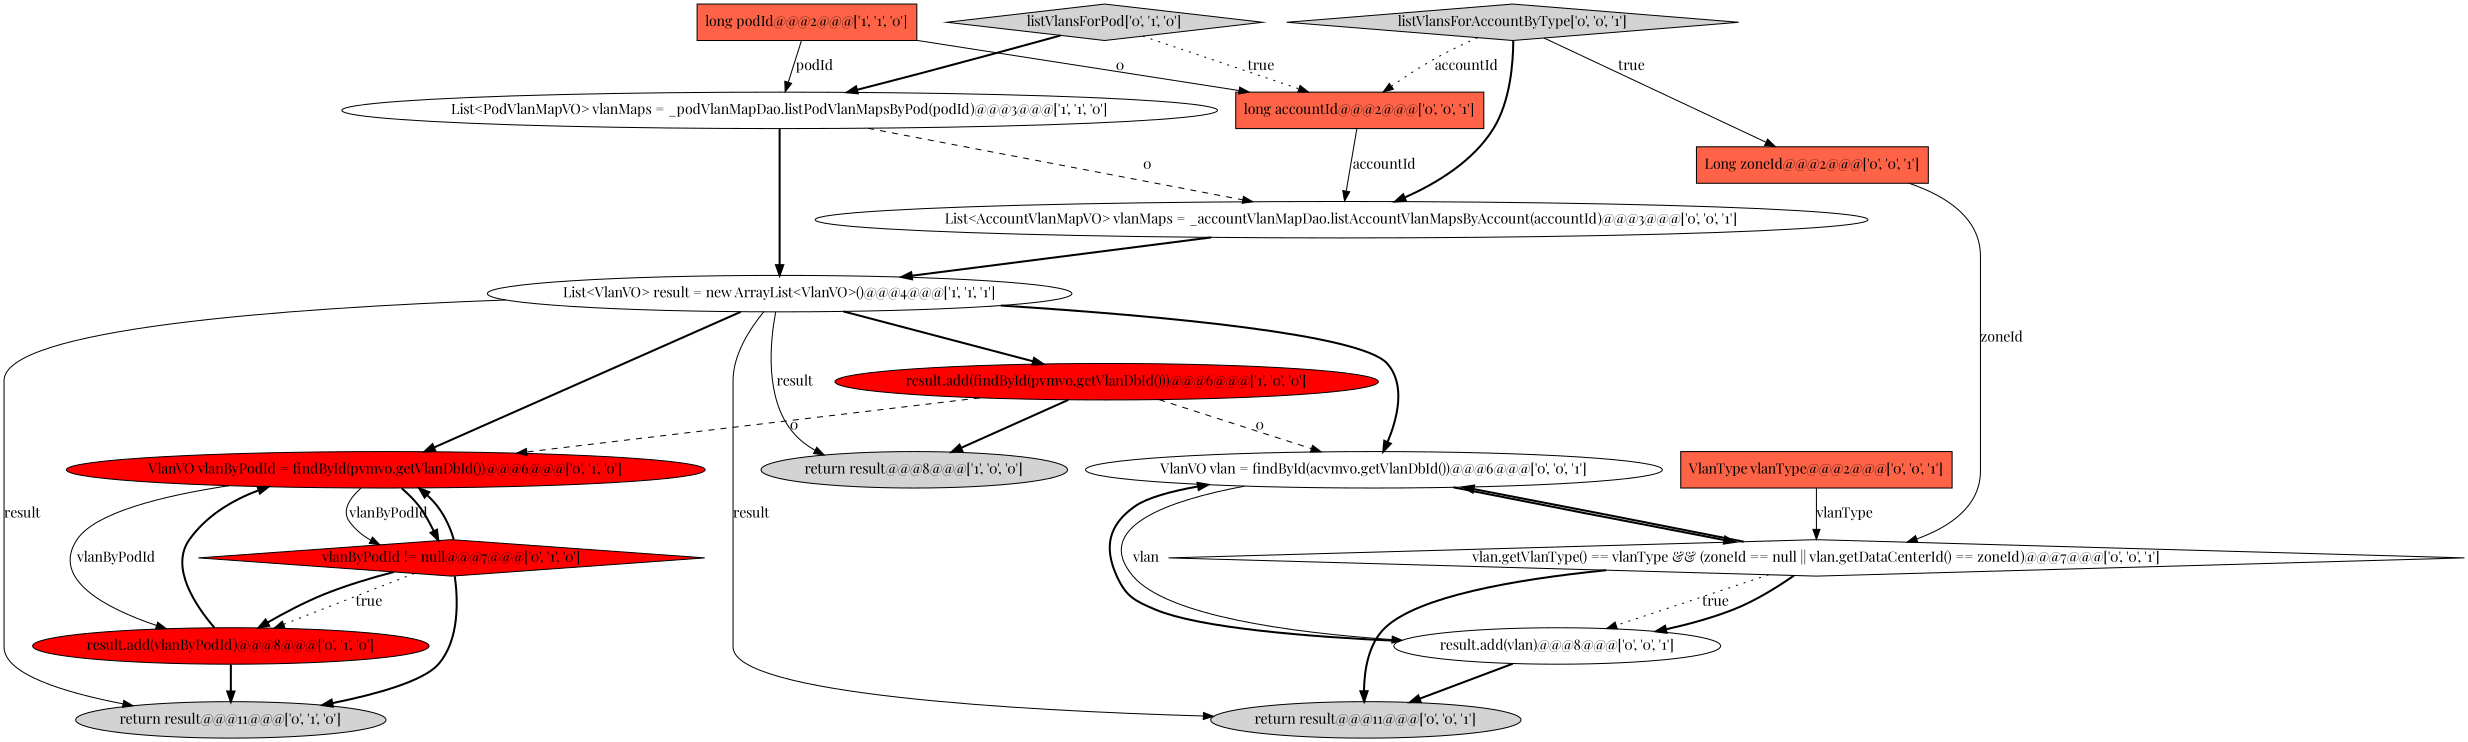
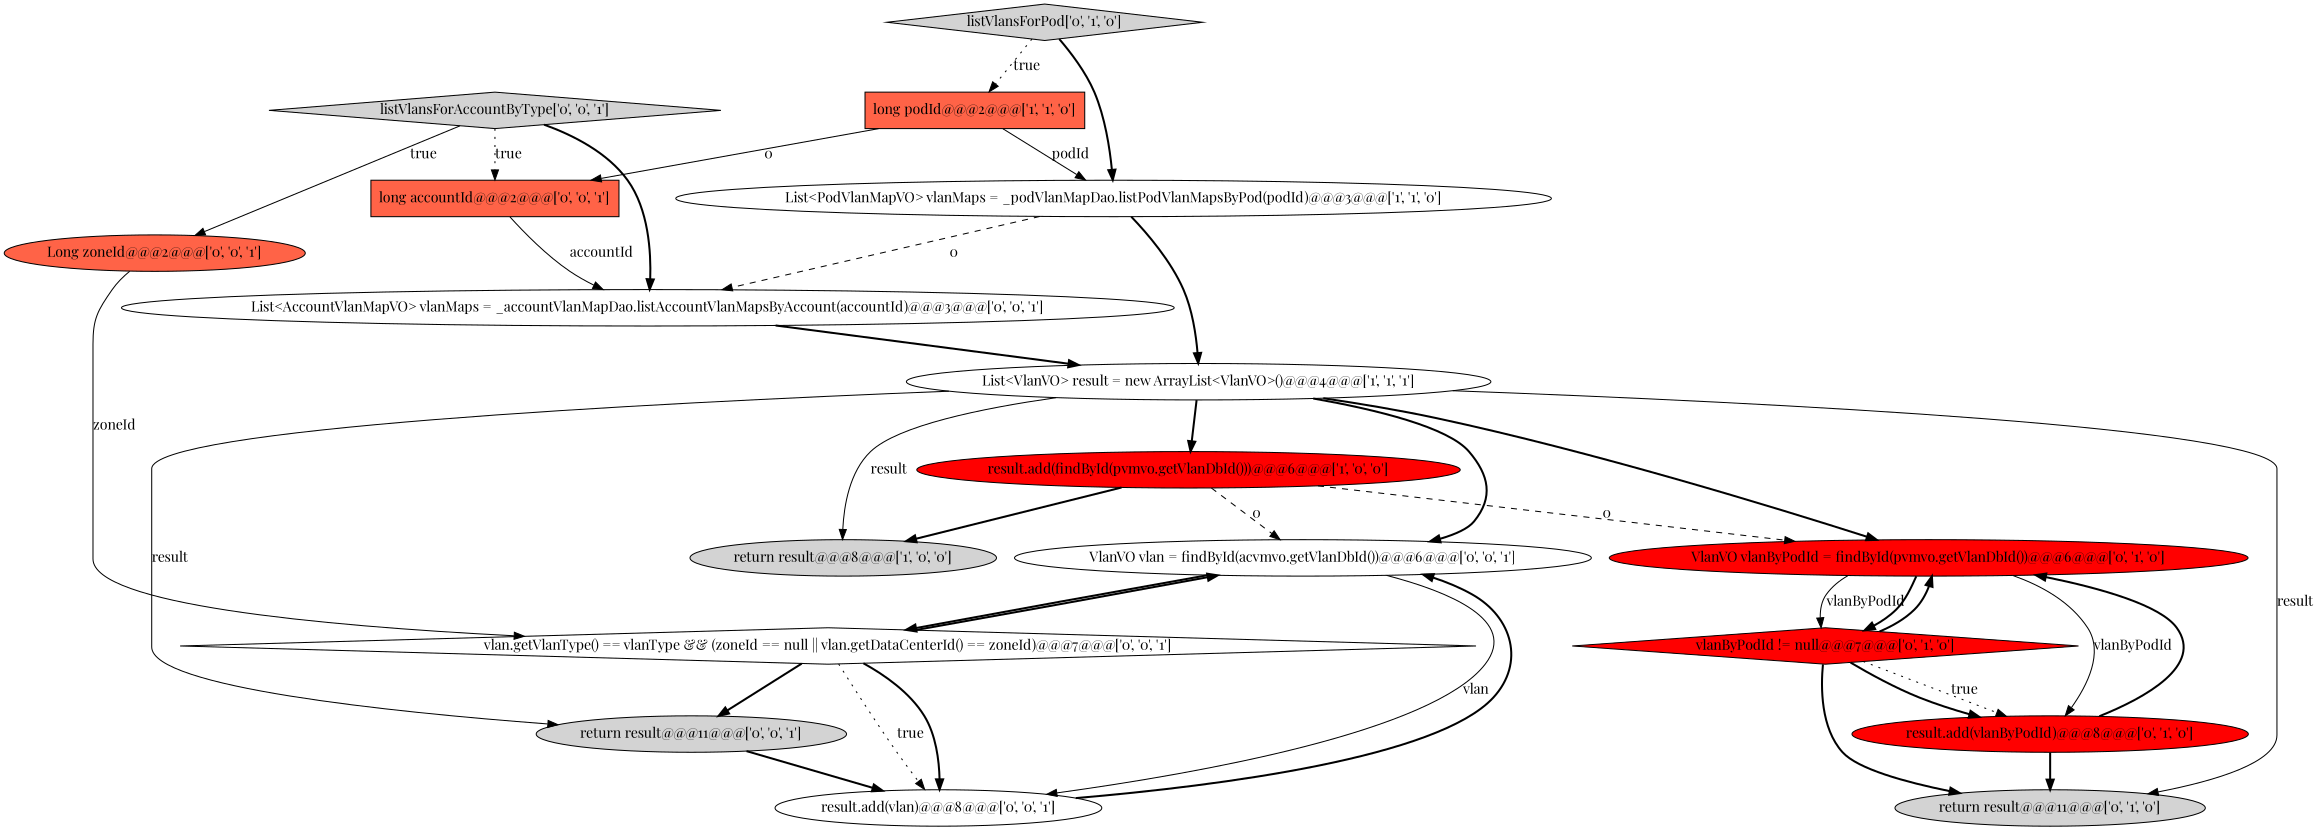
(1221, 62) -> (1014, 61)
(1467, 66) -> (509, 154)
(1812, 165) -> (155, 253)
(1816, 470) -> none
(1466, 681) -> (810, 769)
